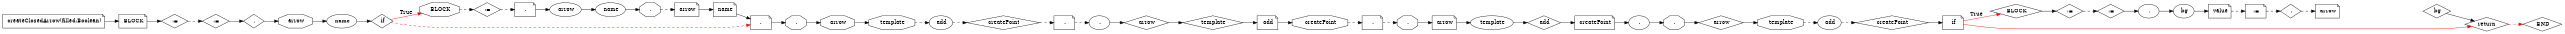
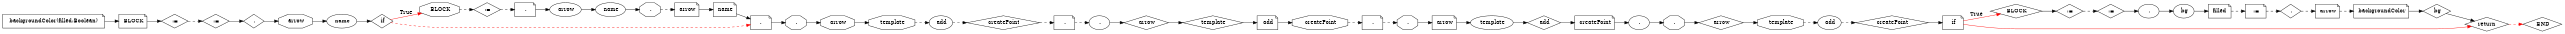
(2220, 11) -> (2220, 11)
none -> (2381, 11)
(54, 21) -> (54, 21)
